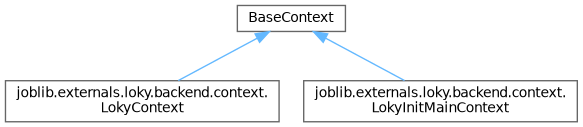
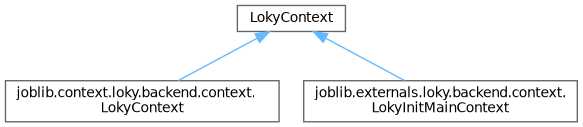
(291, 18) -> (291, 18)
(142, 101) -> (142, 101)
